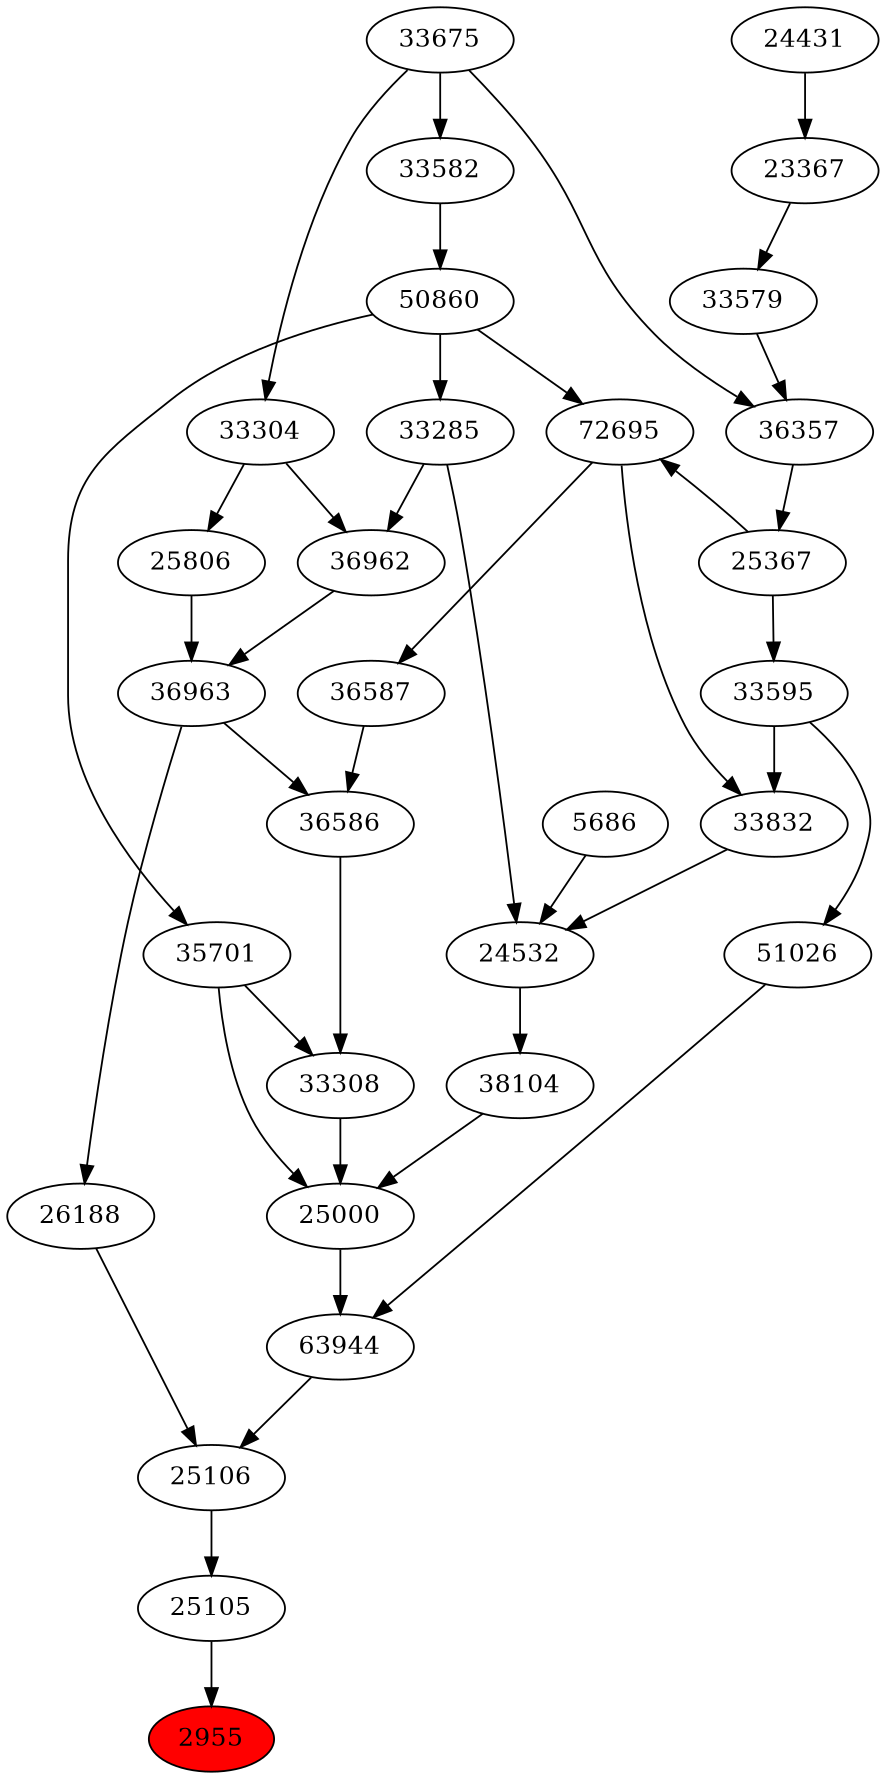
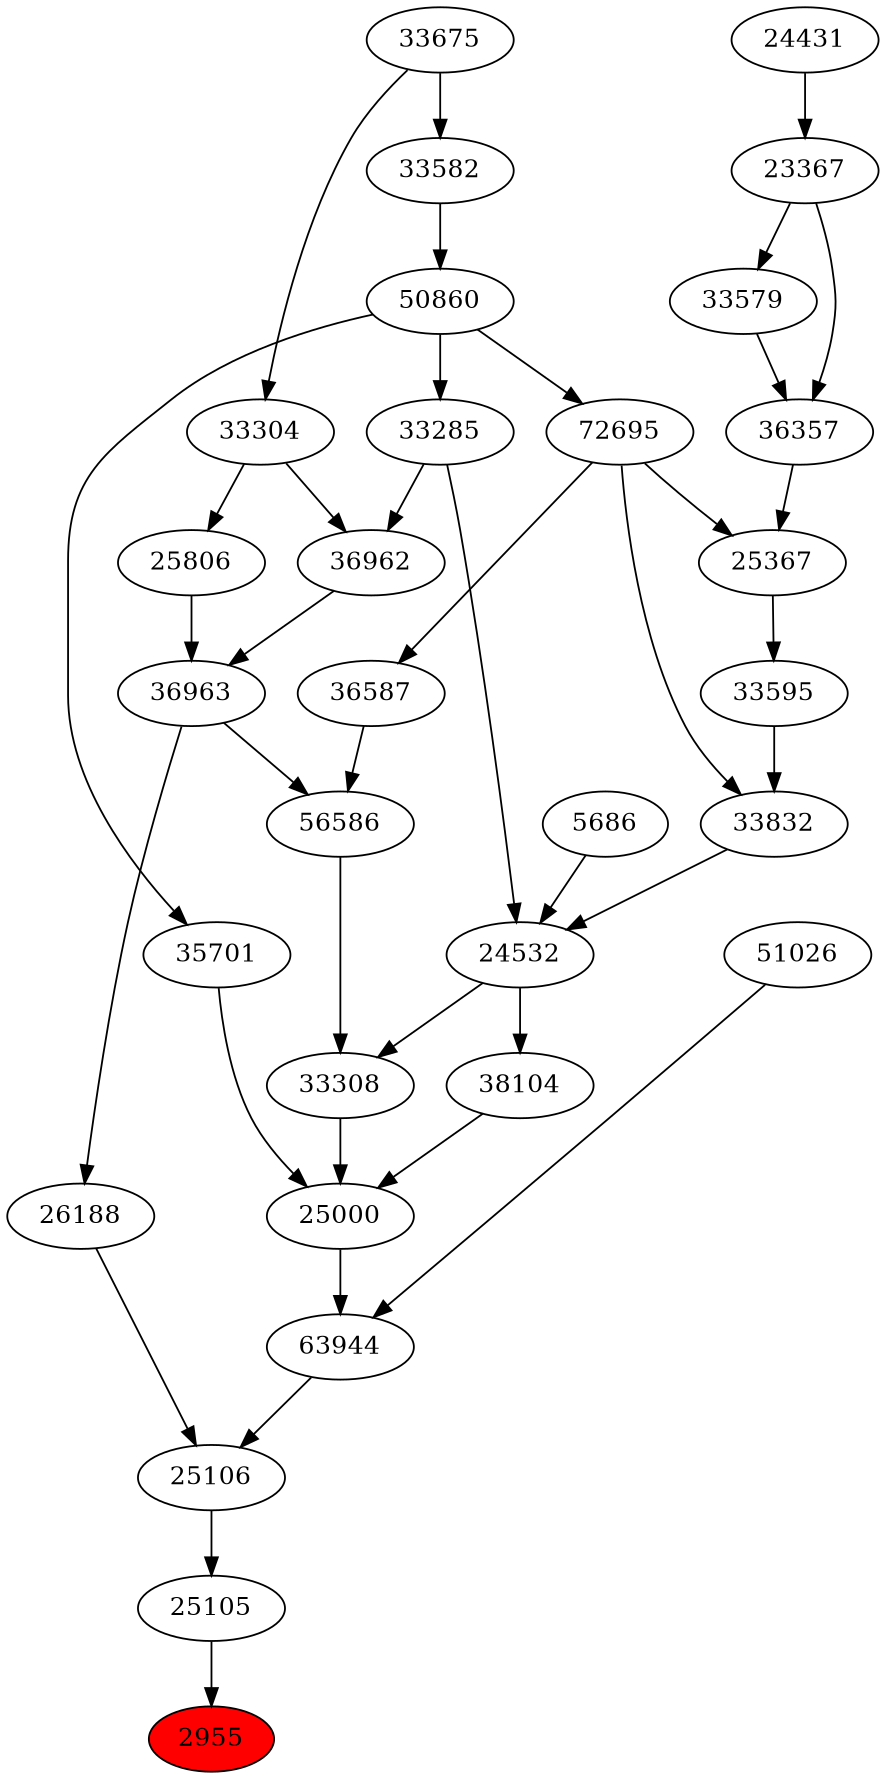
(591, 244) -> (835, 293)
(712, 501) -> (680, 494)
(869, 810) -> none
(340, 824) -> (340, 824)
(272, 1014) -> (438, 1015)
